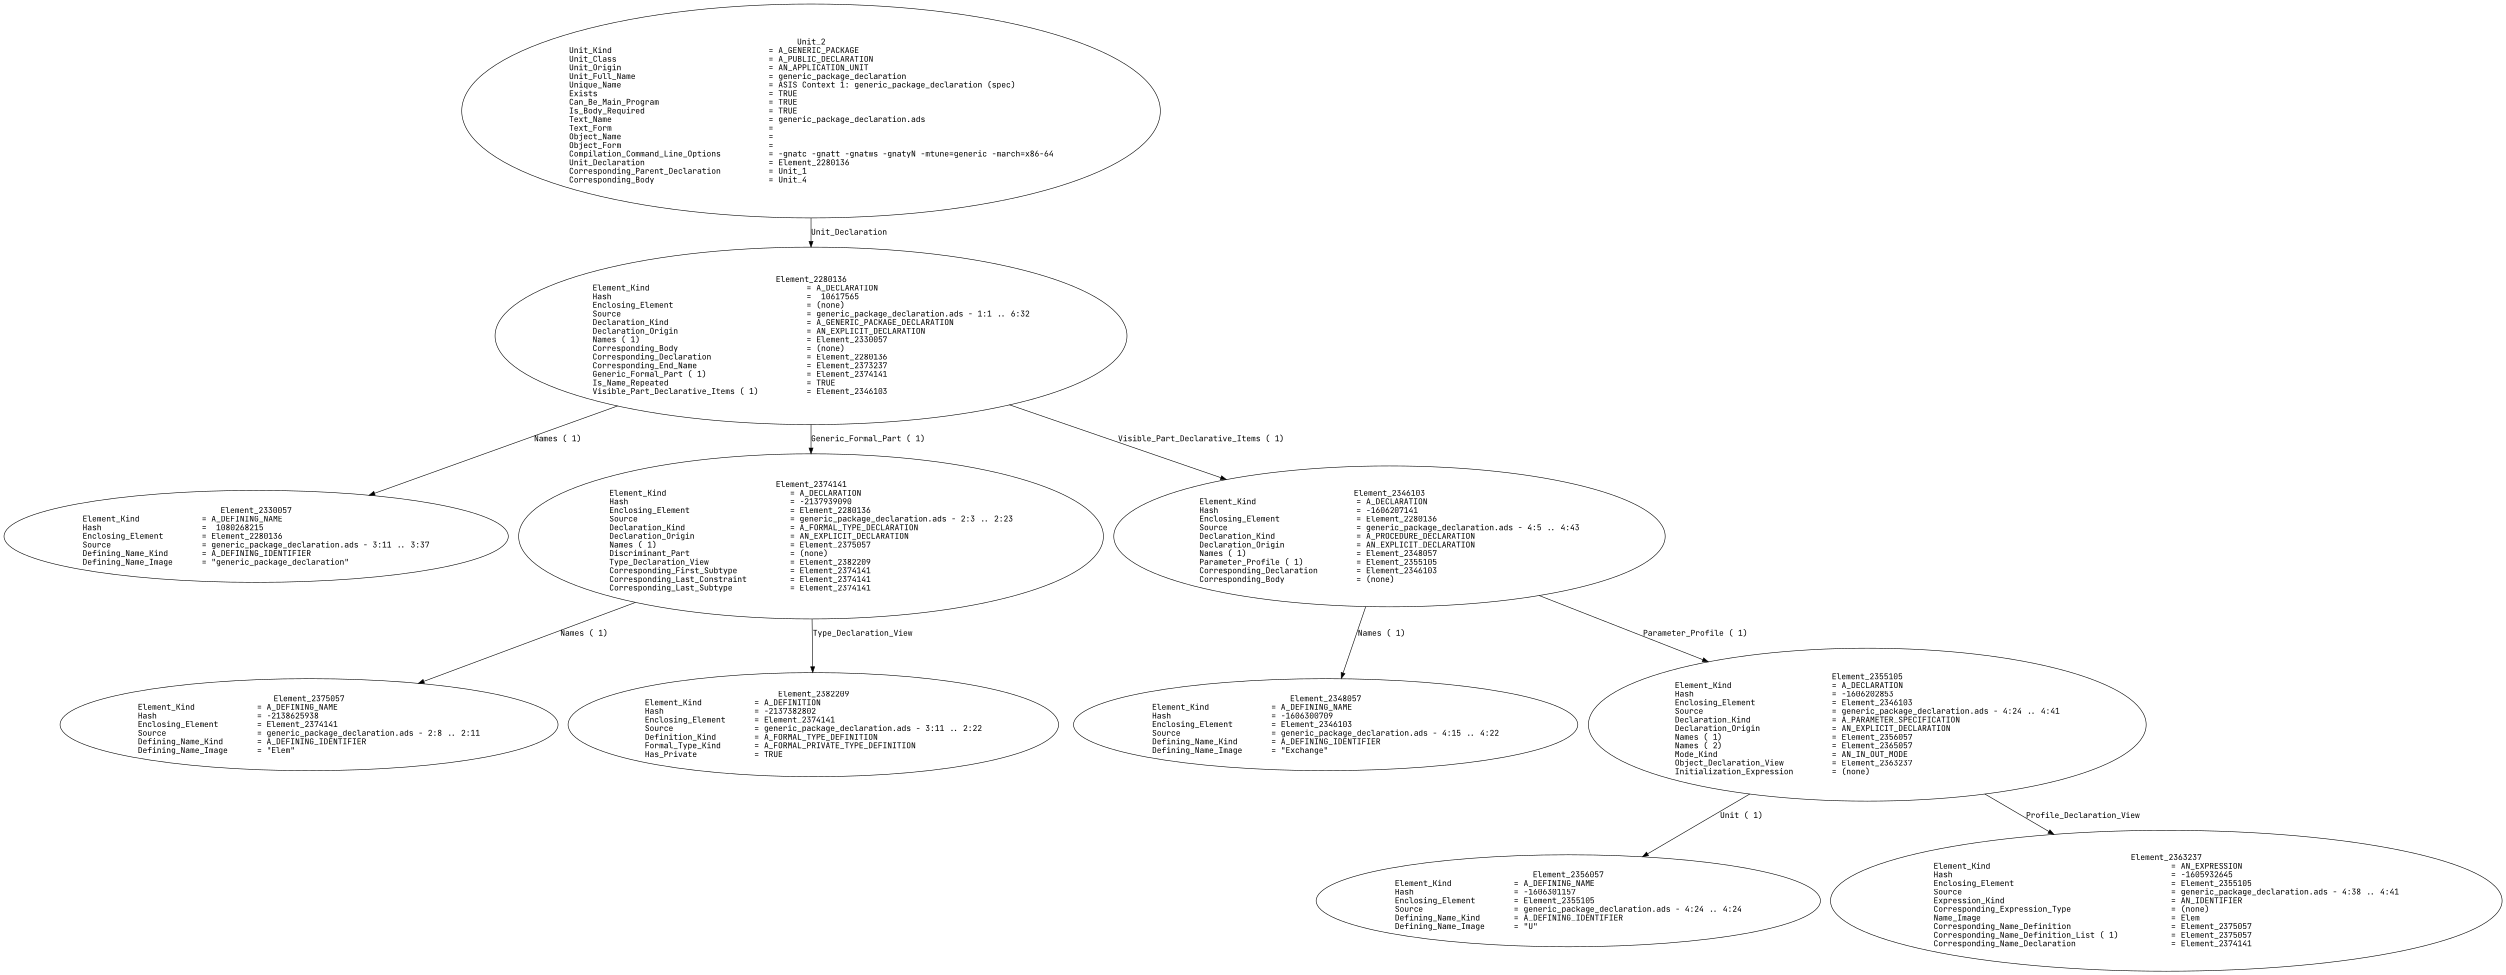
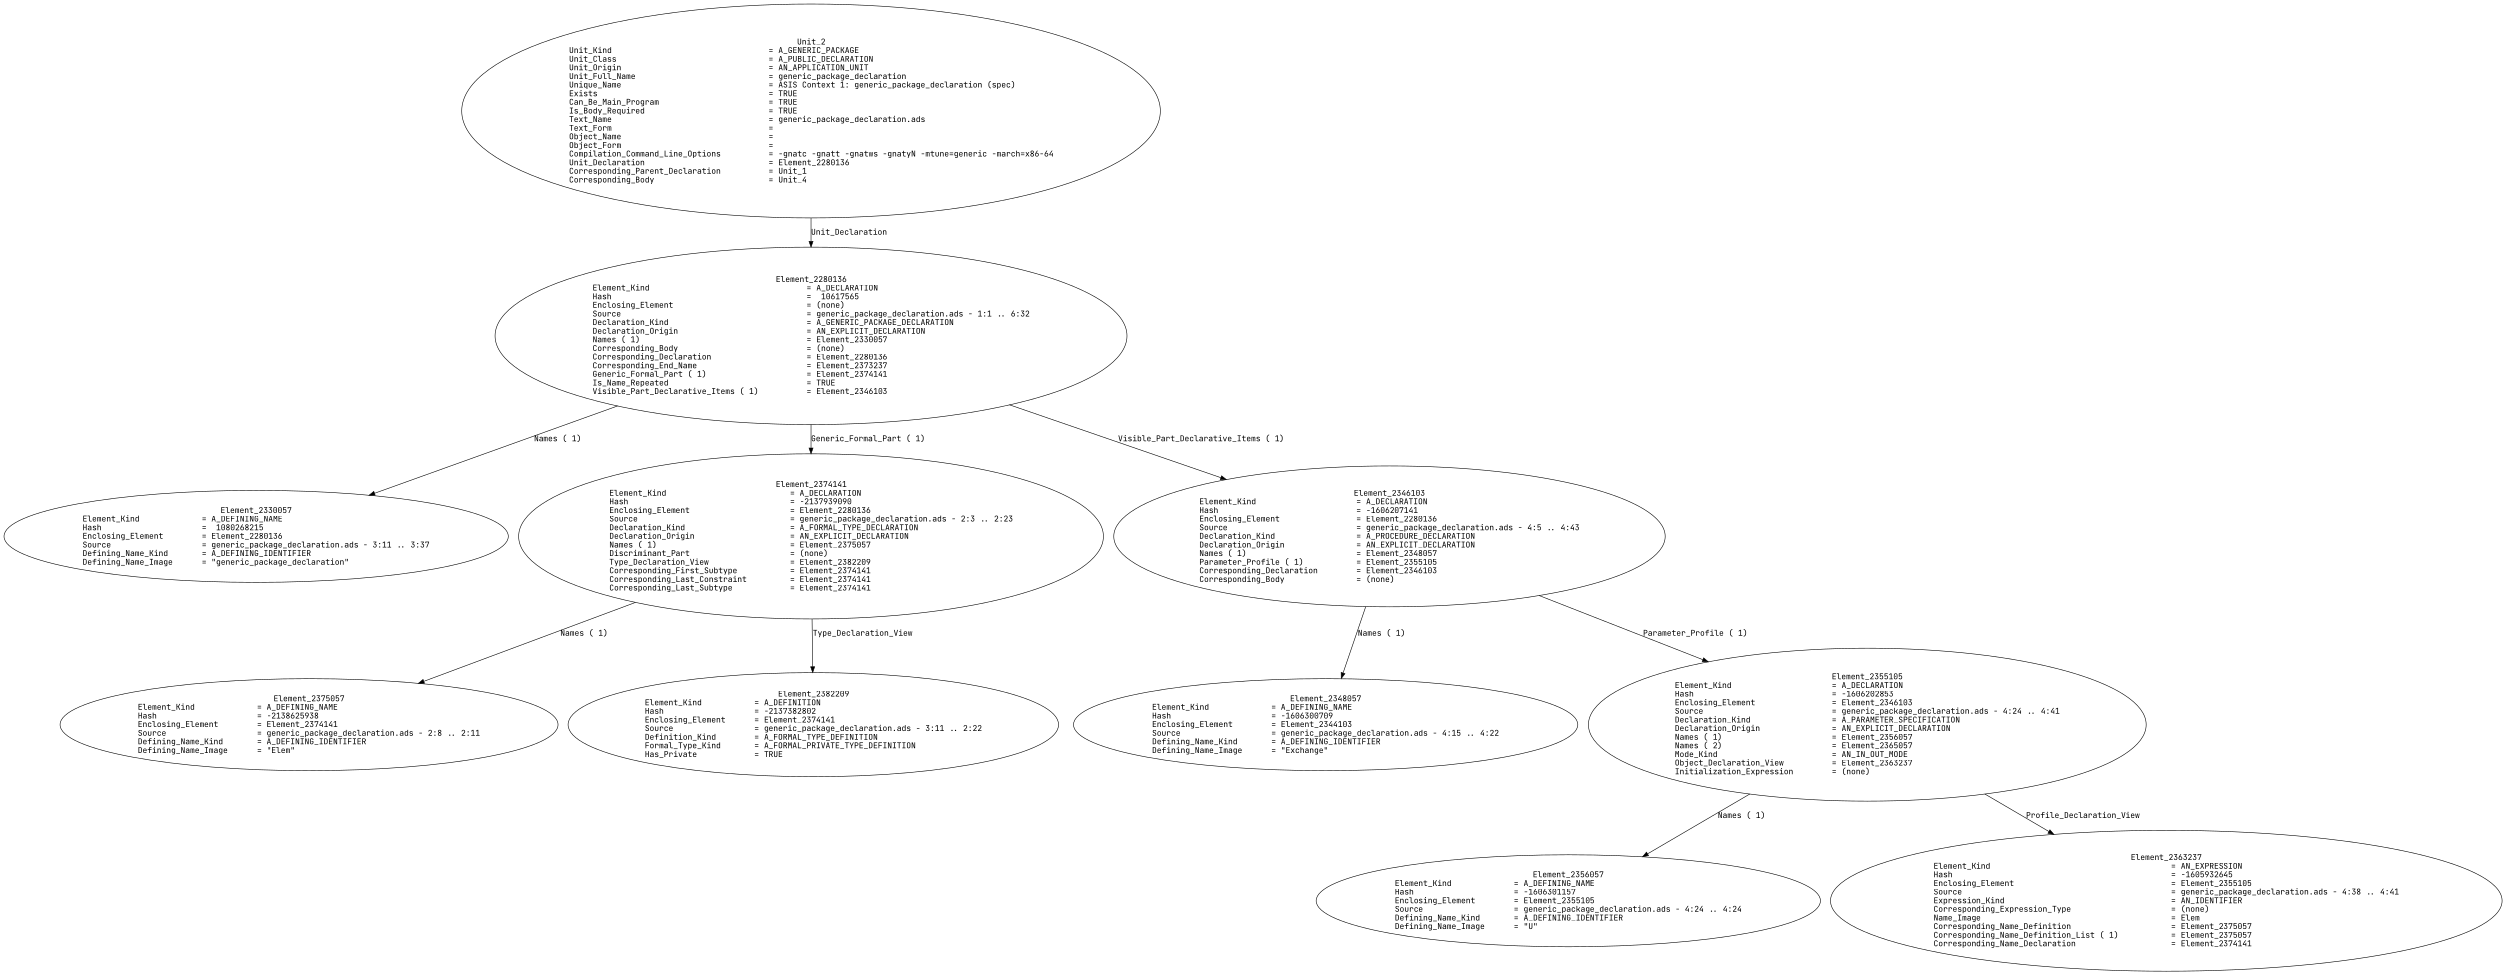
(1316, 725) -> (1316, 725)
(1742, 816) -> (1742, 816)
